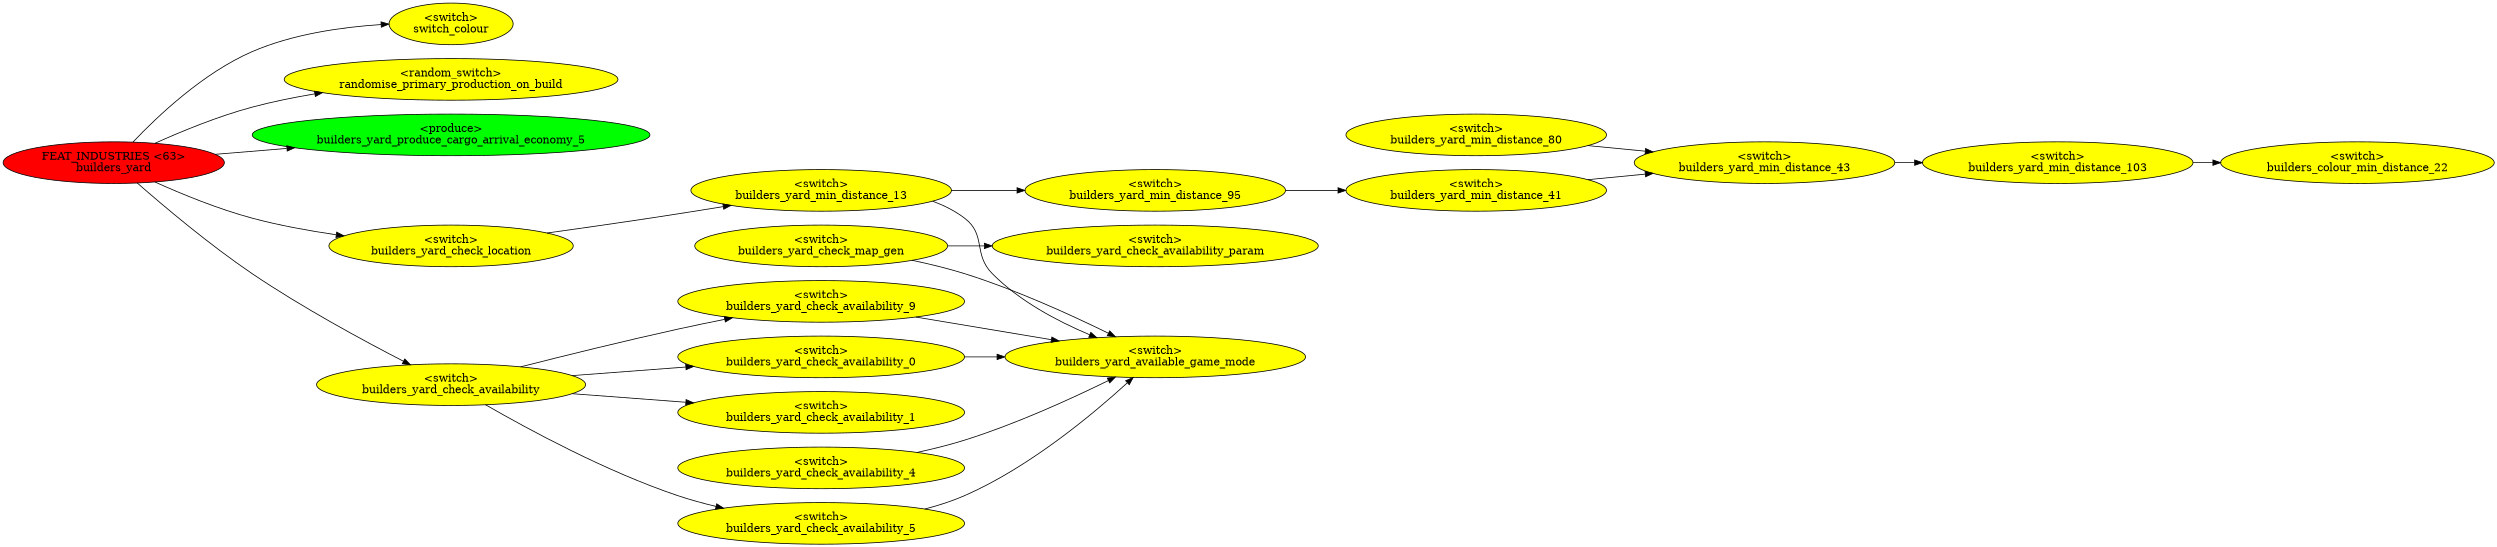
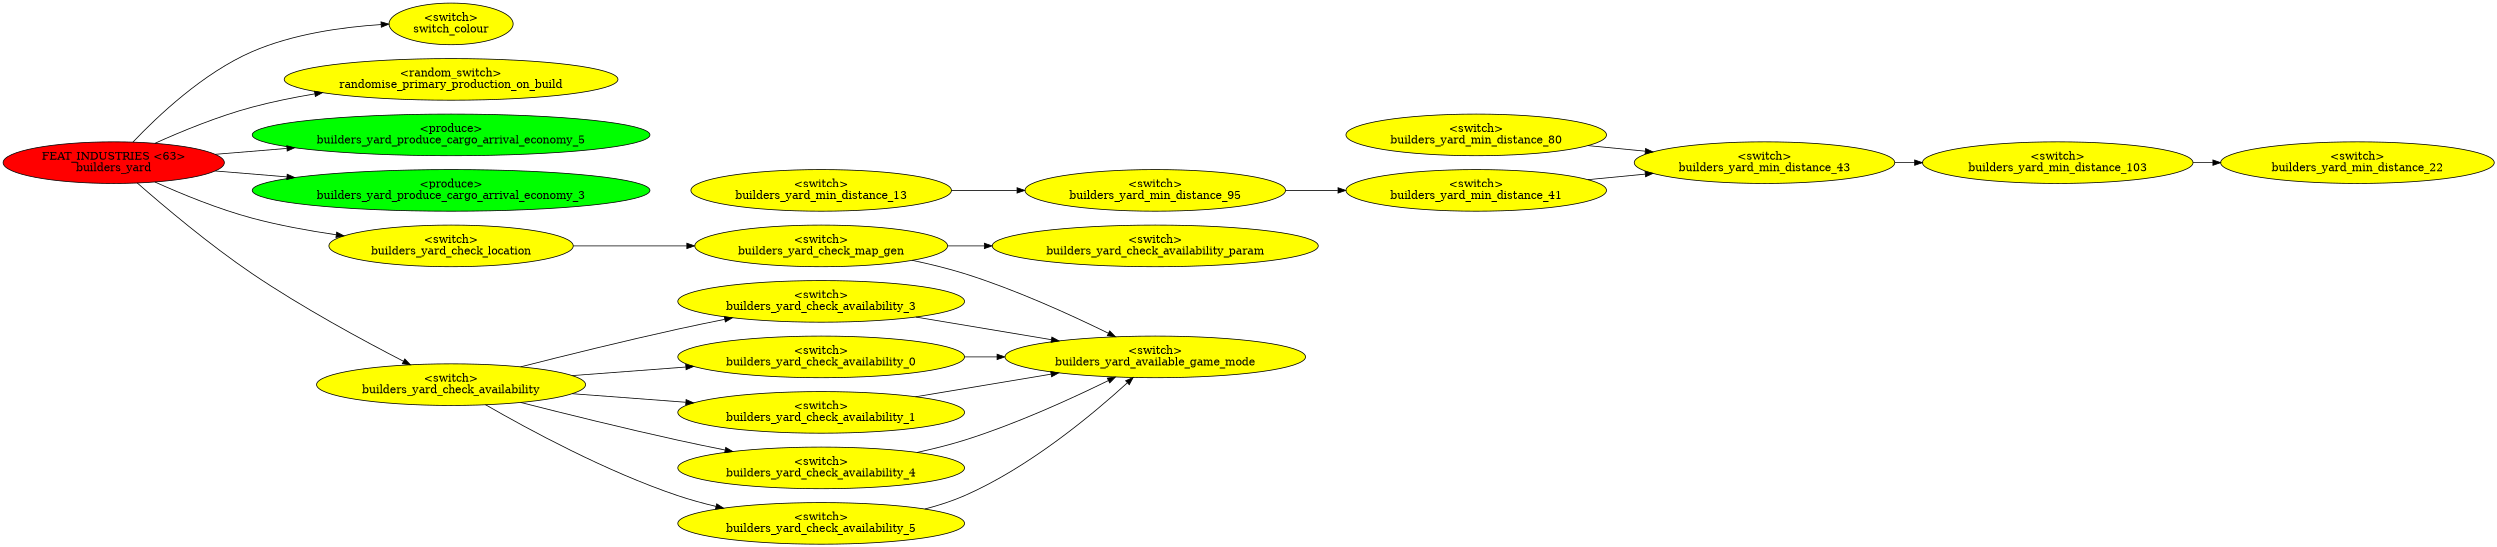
(2357, 163) -> (2357, 163)
none -> (451, 190)
(635, 220) -> (630, 246)
(998, 279) -> (983, 385)
(821, 301) -> (821, 301)
none -> (623, 427)
